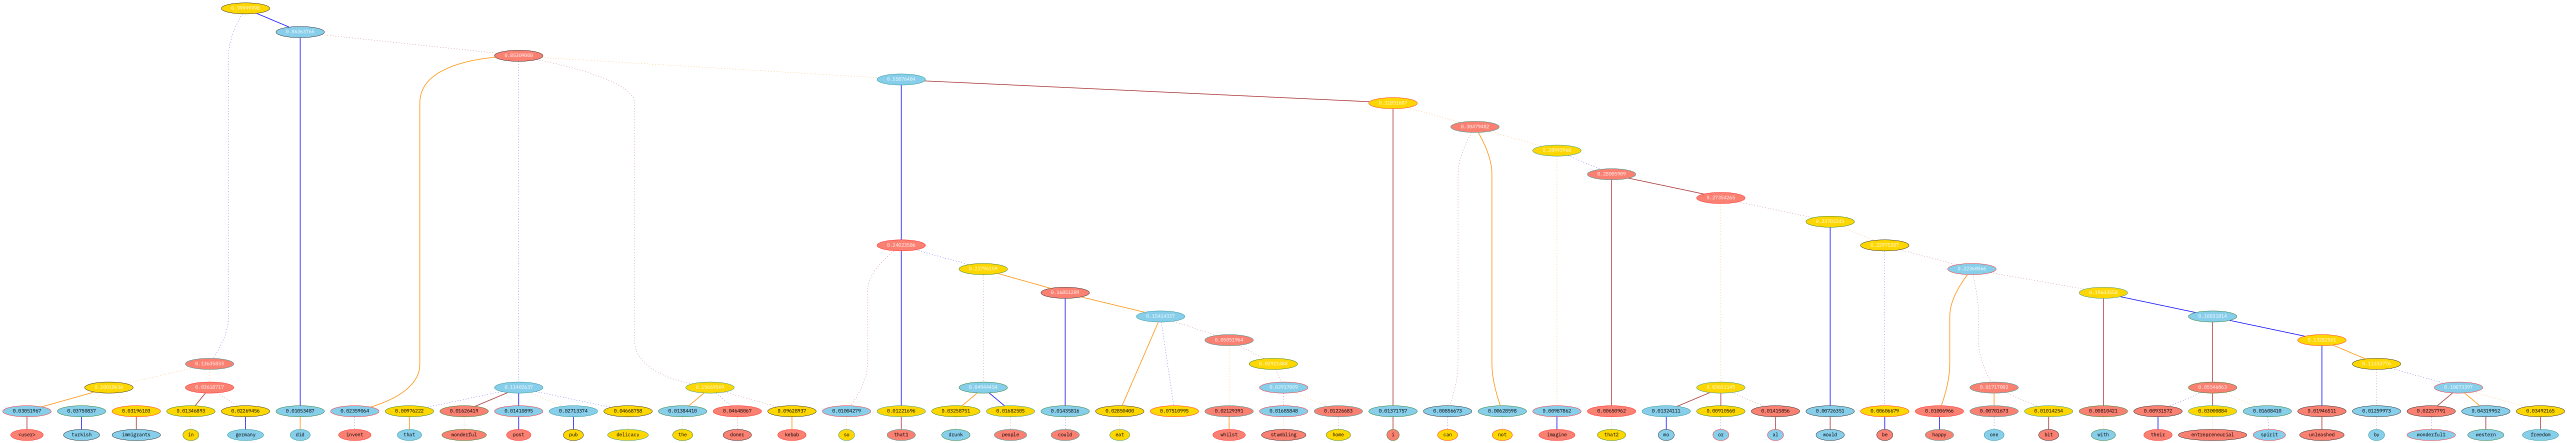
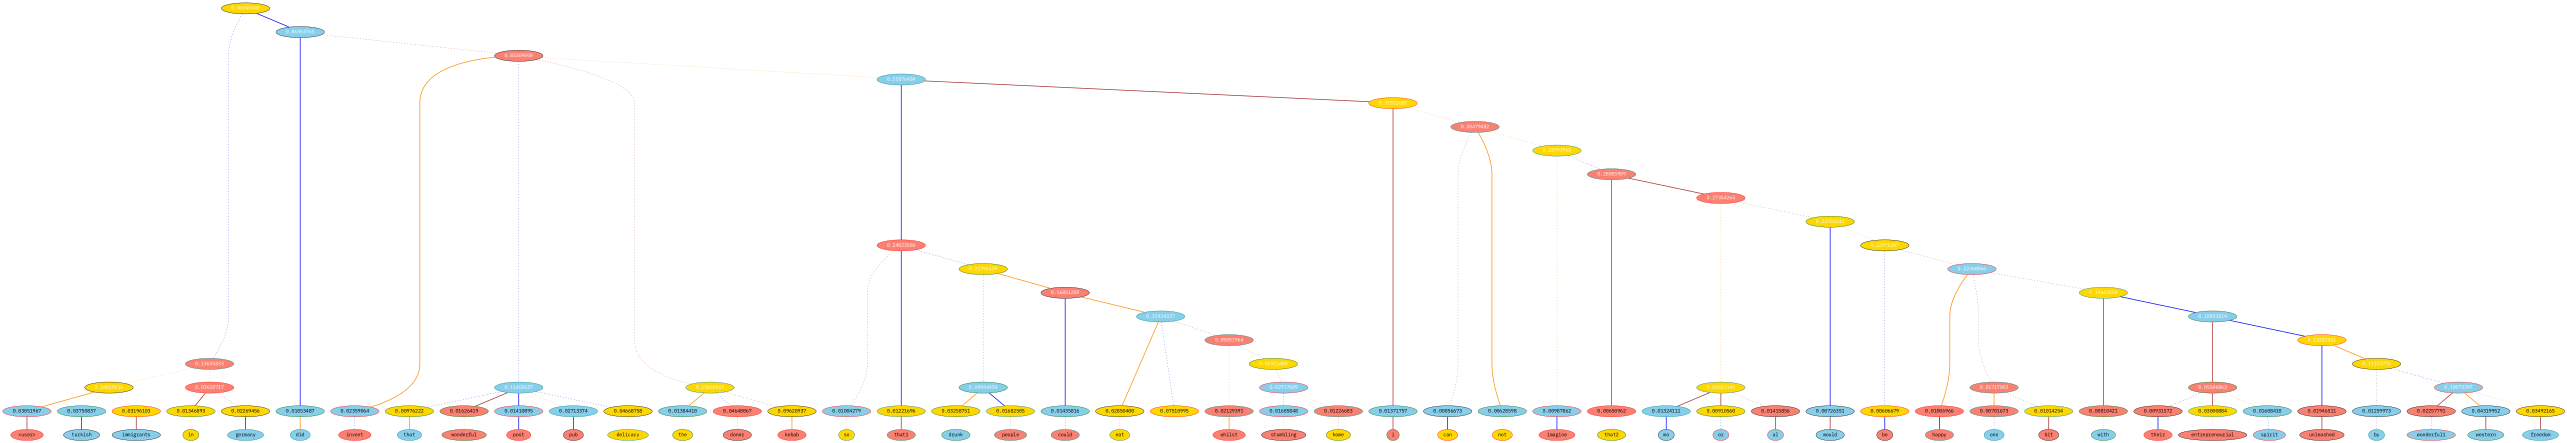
(1448, 423) -> (1448, 423)
(573, 435) -> (573, 435)
